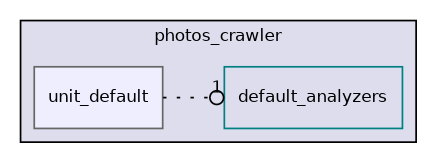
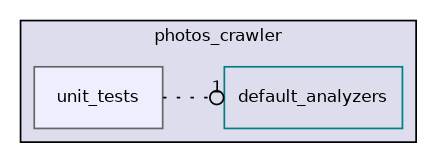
(98, 98) -> (98, 98)
